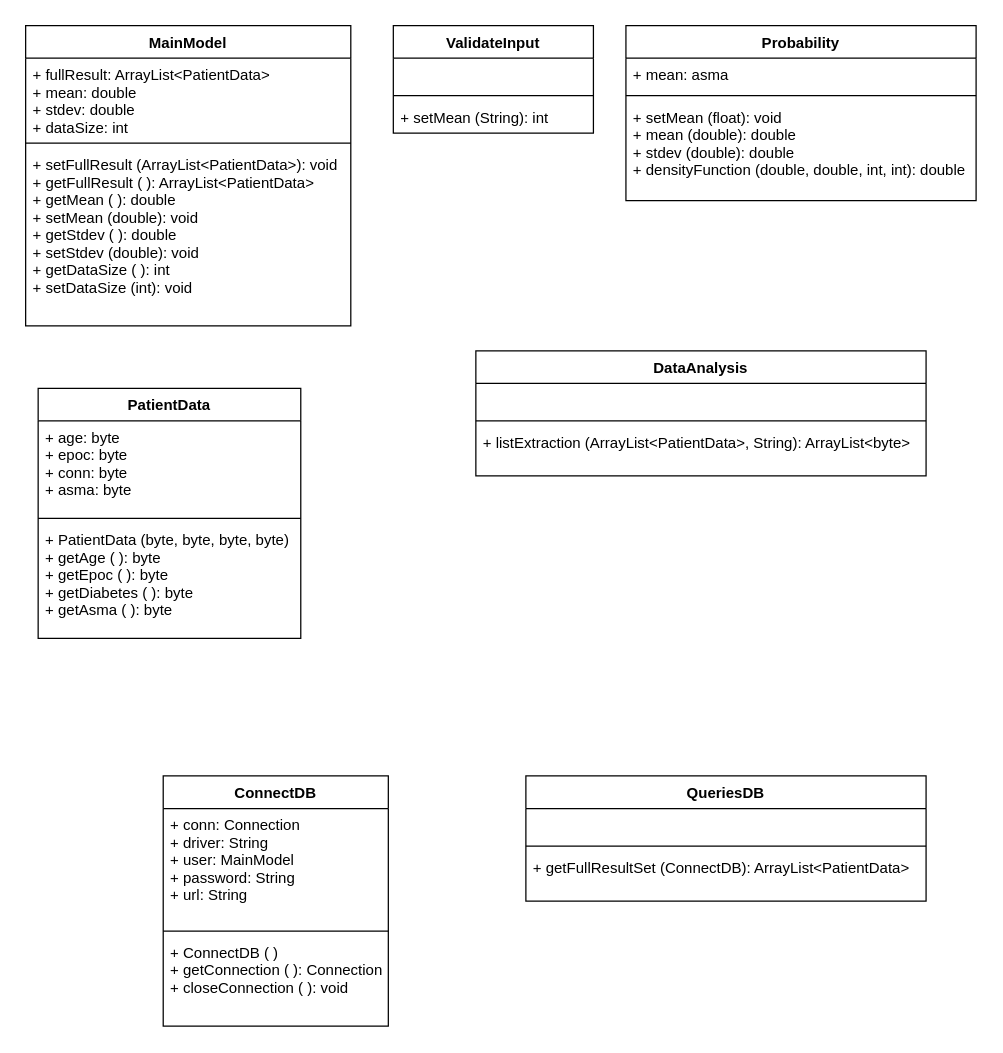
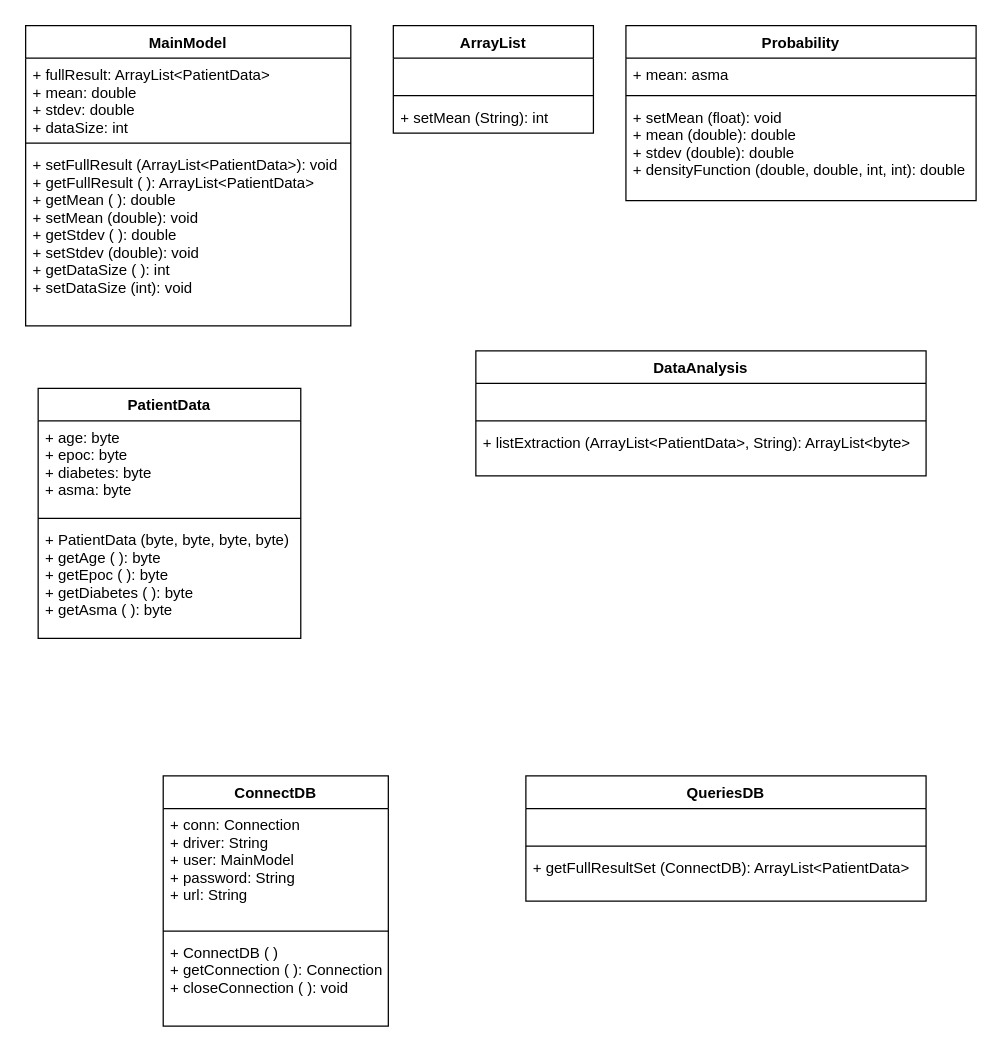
(493, 43) -> (493, 43)
(85, 438) -> (85, 438)
